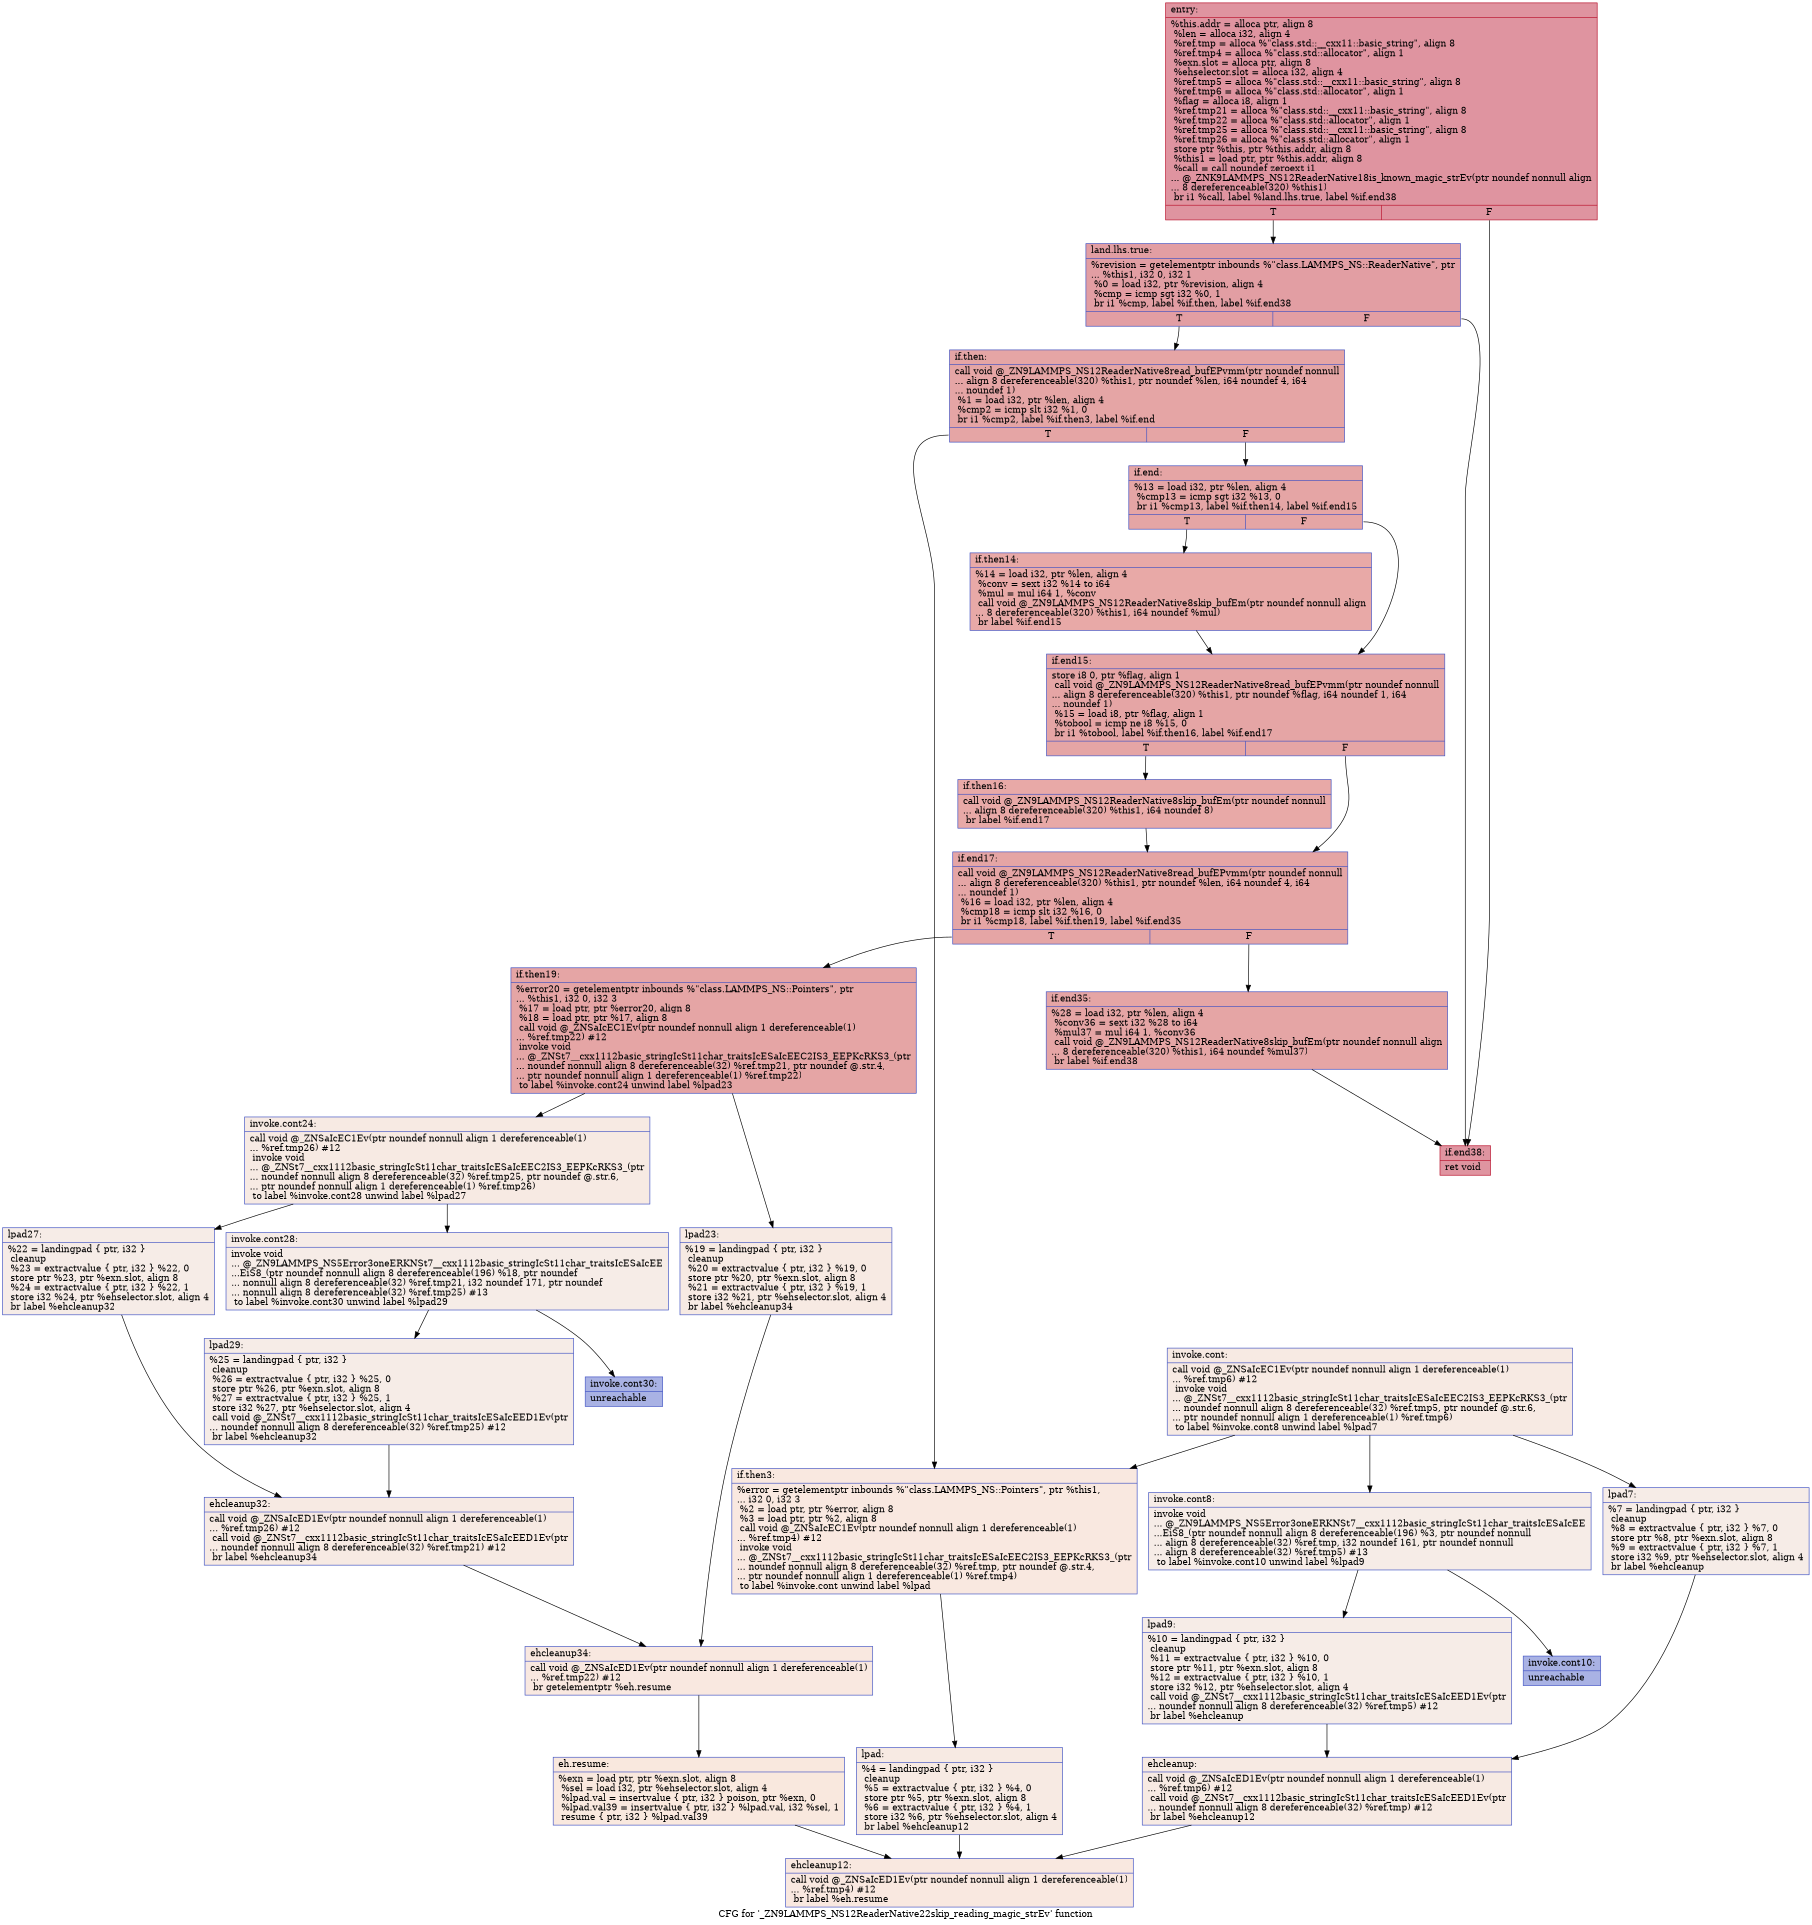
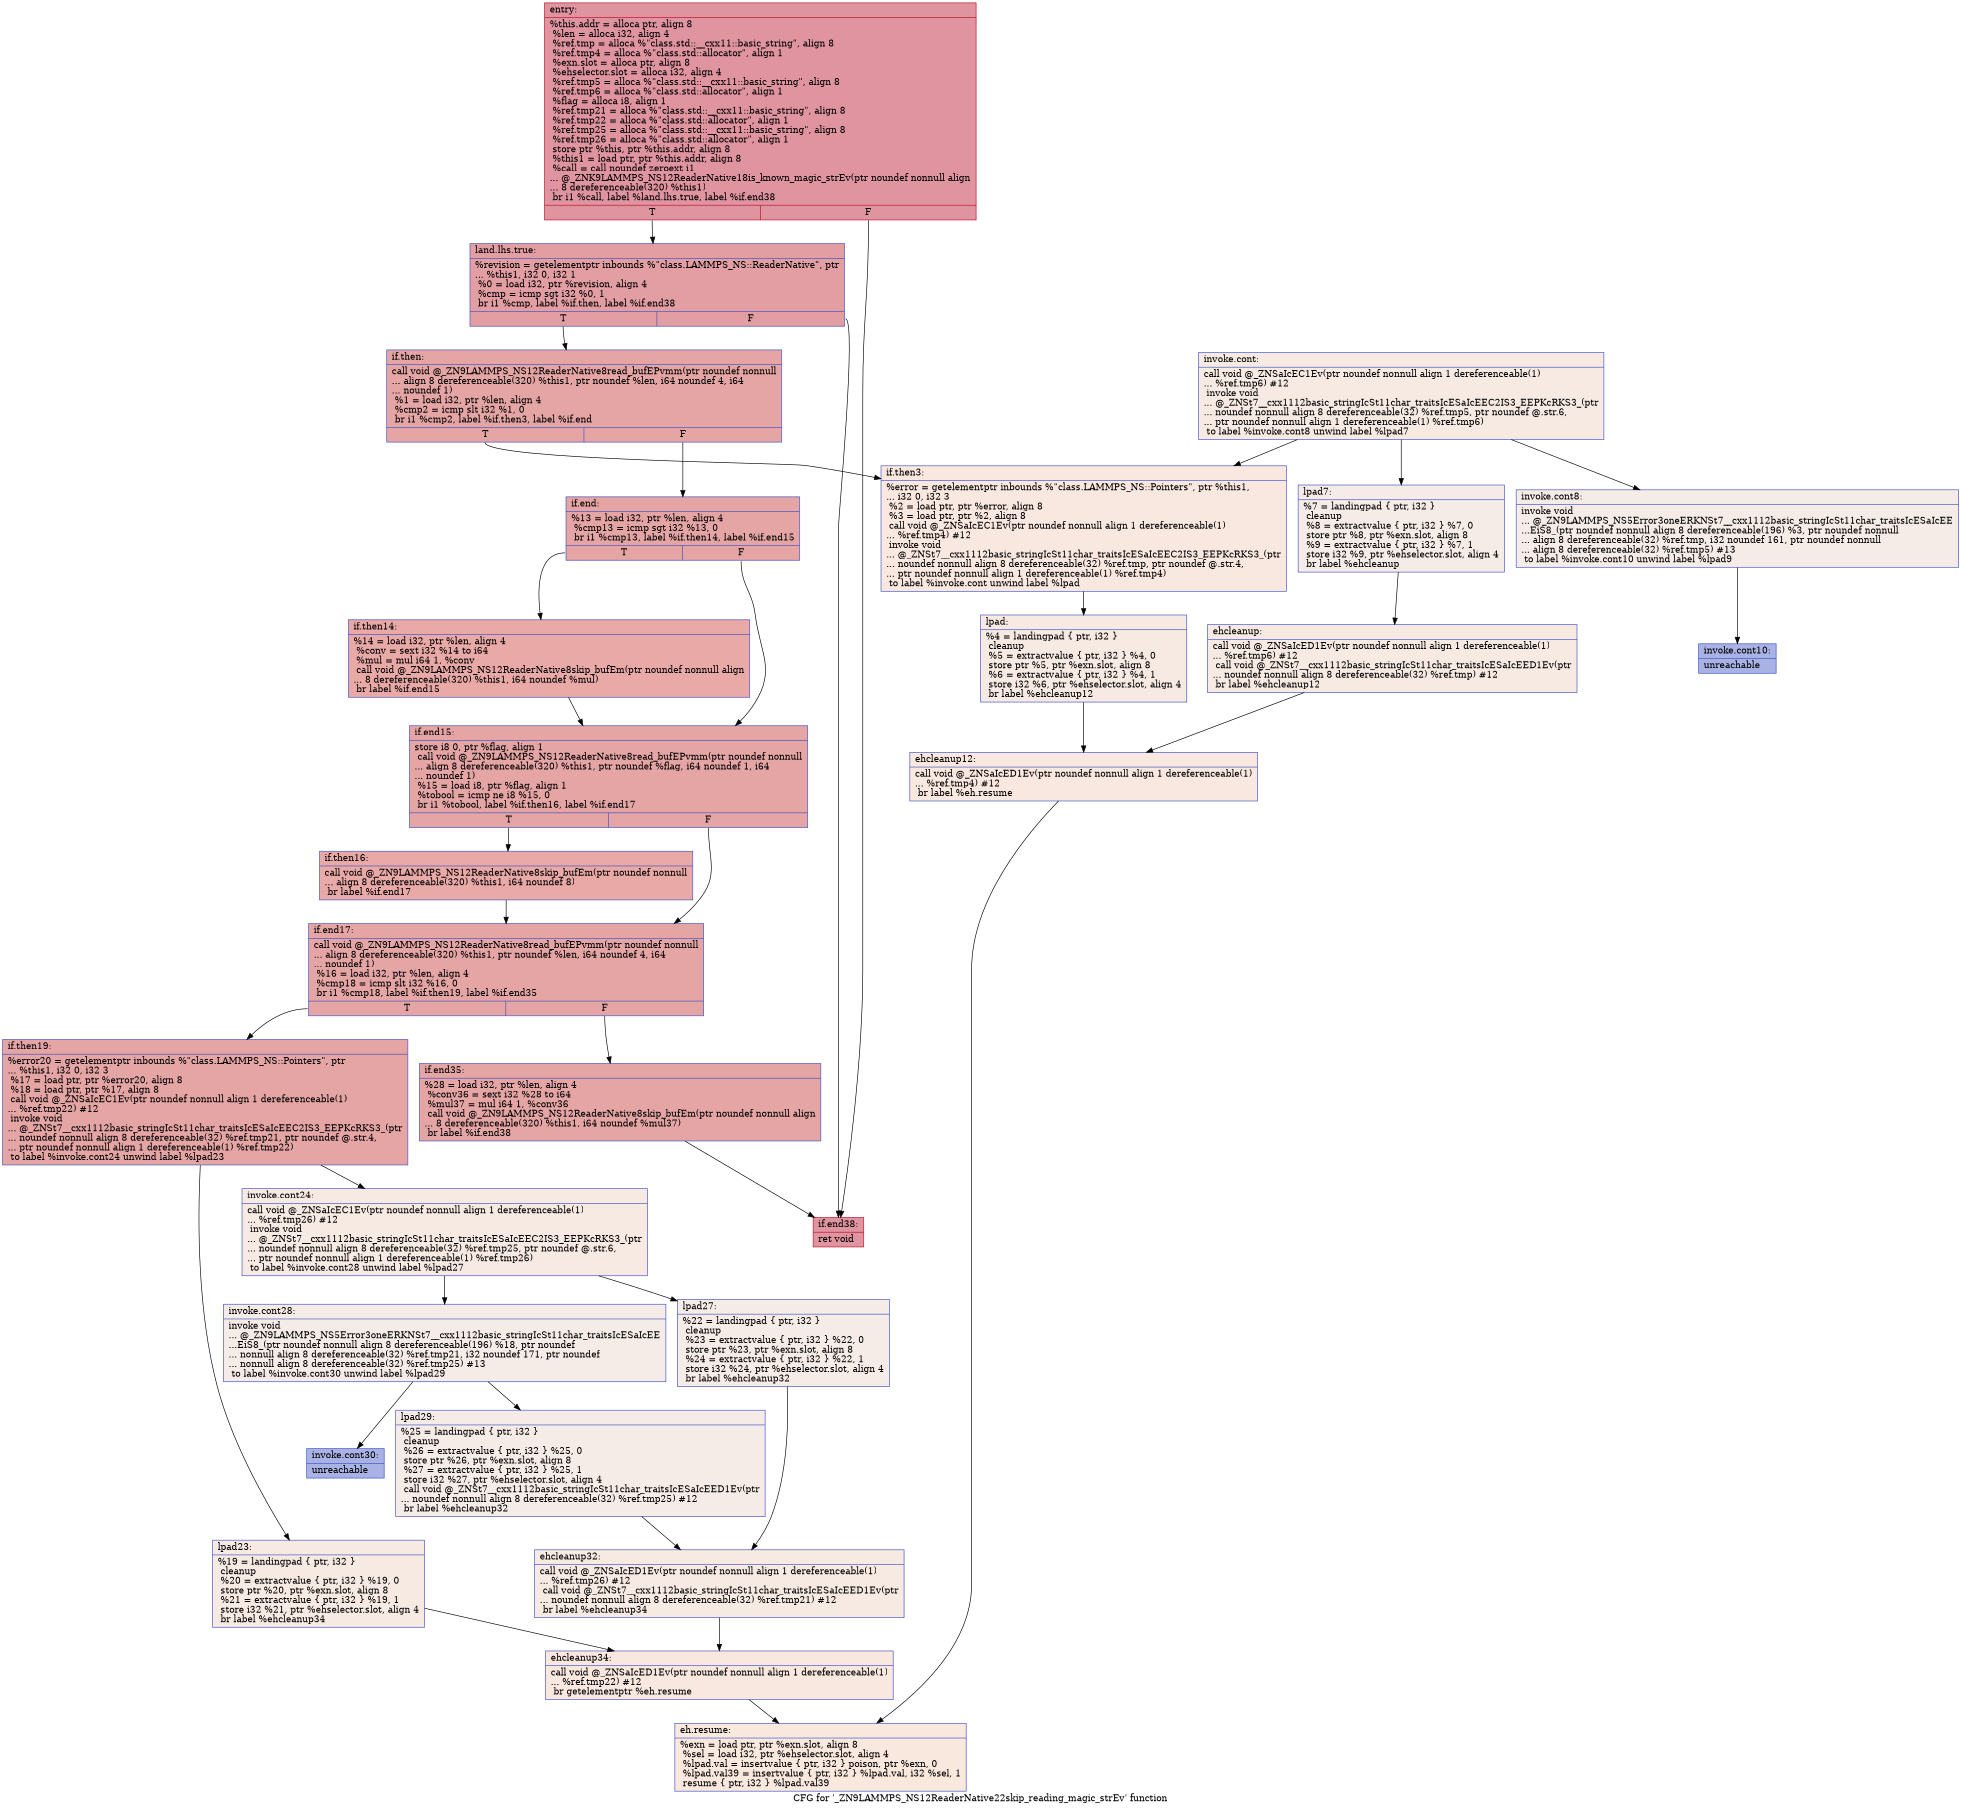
(1327, 1671) -> none
(840, 1841) -> (972, 1264)
